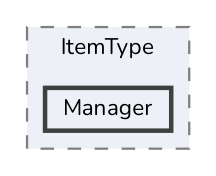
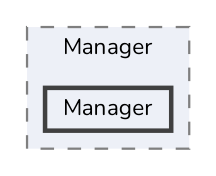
(108, 48) -> (108, 48)
